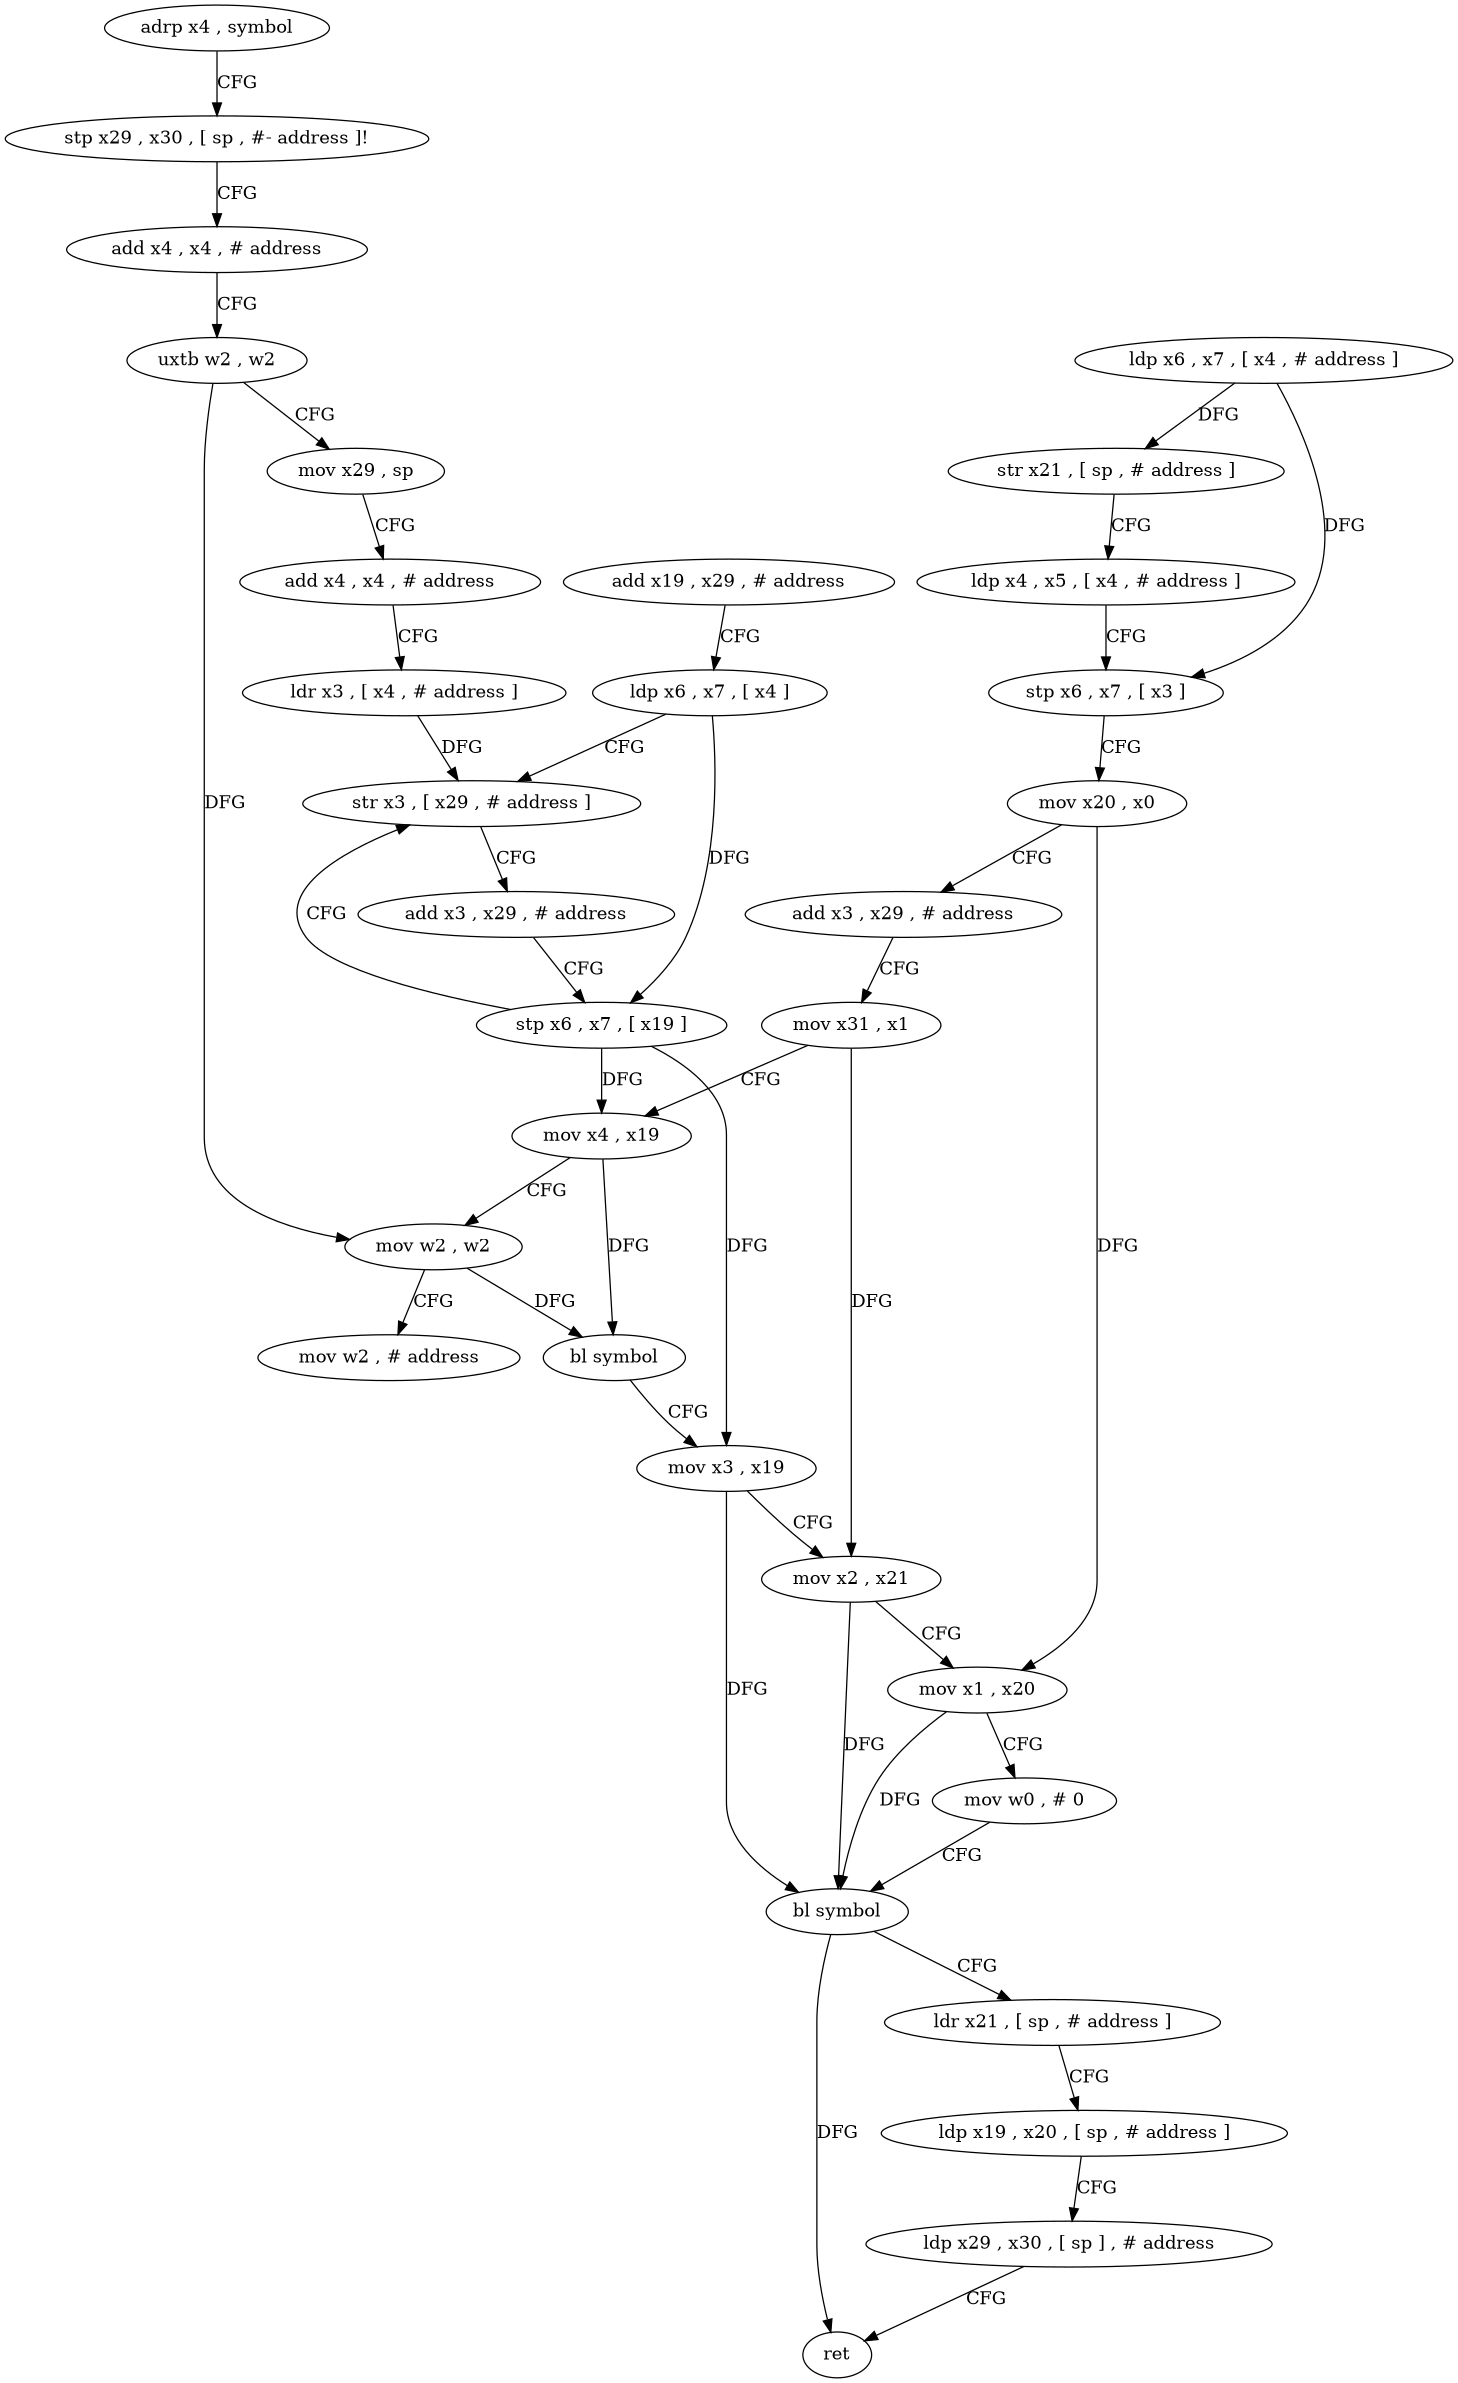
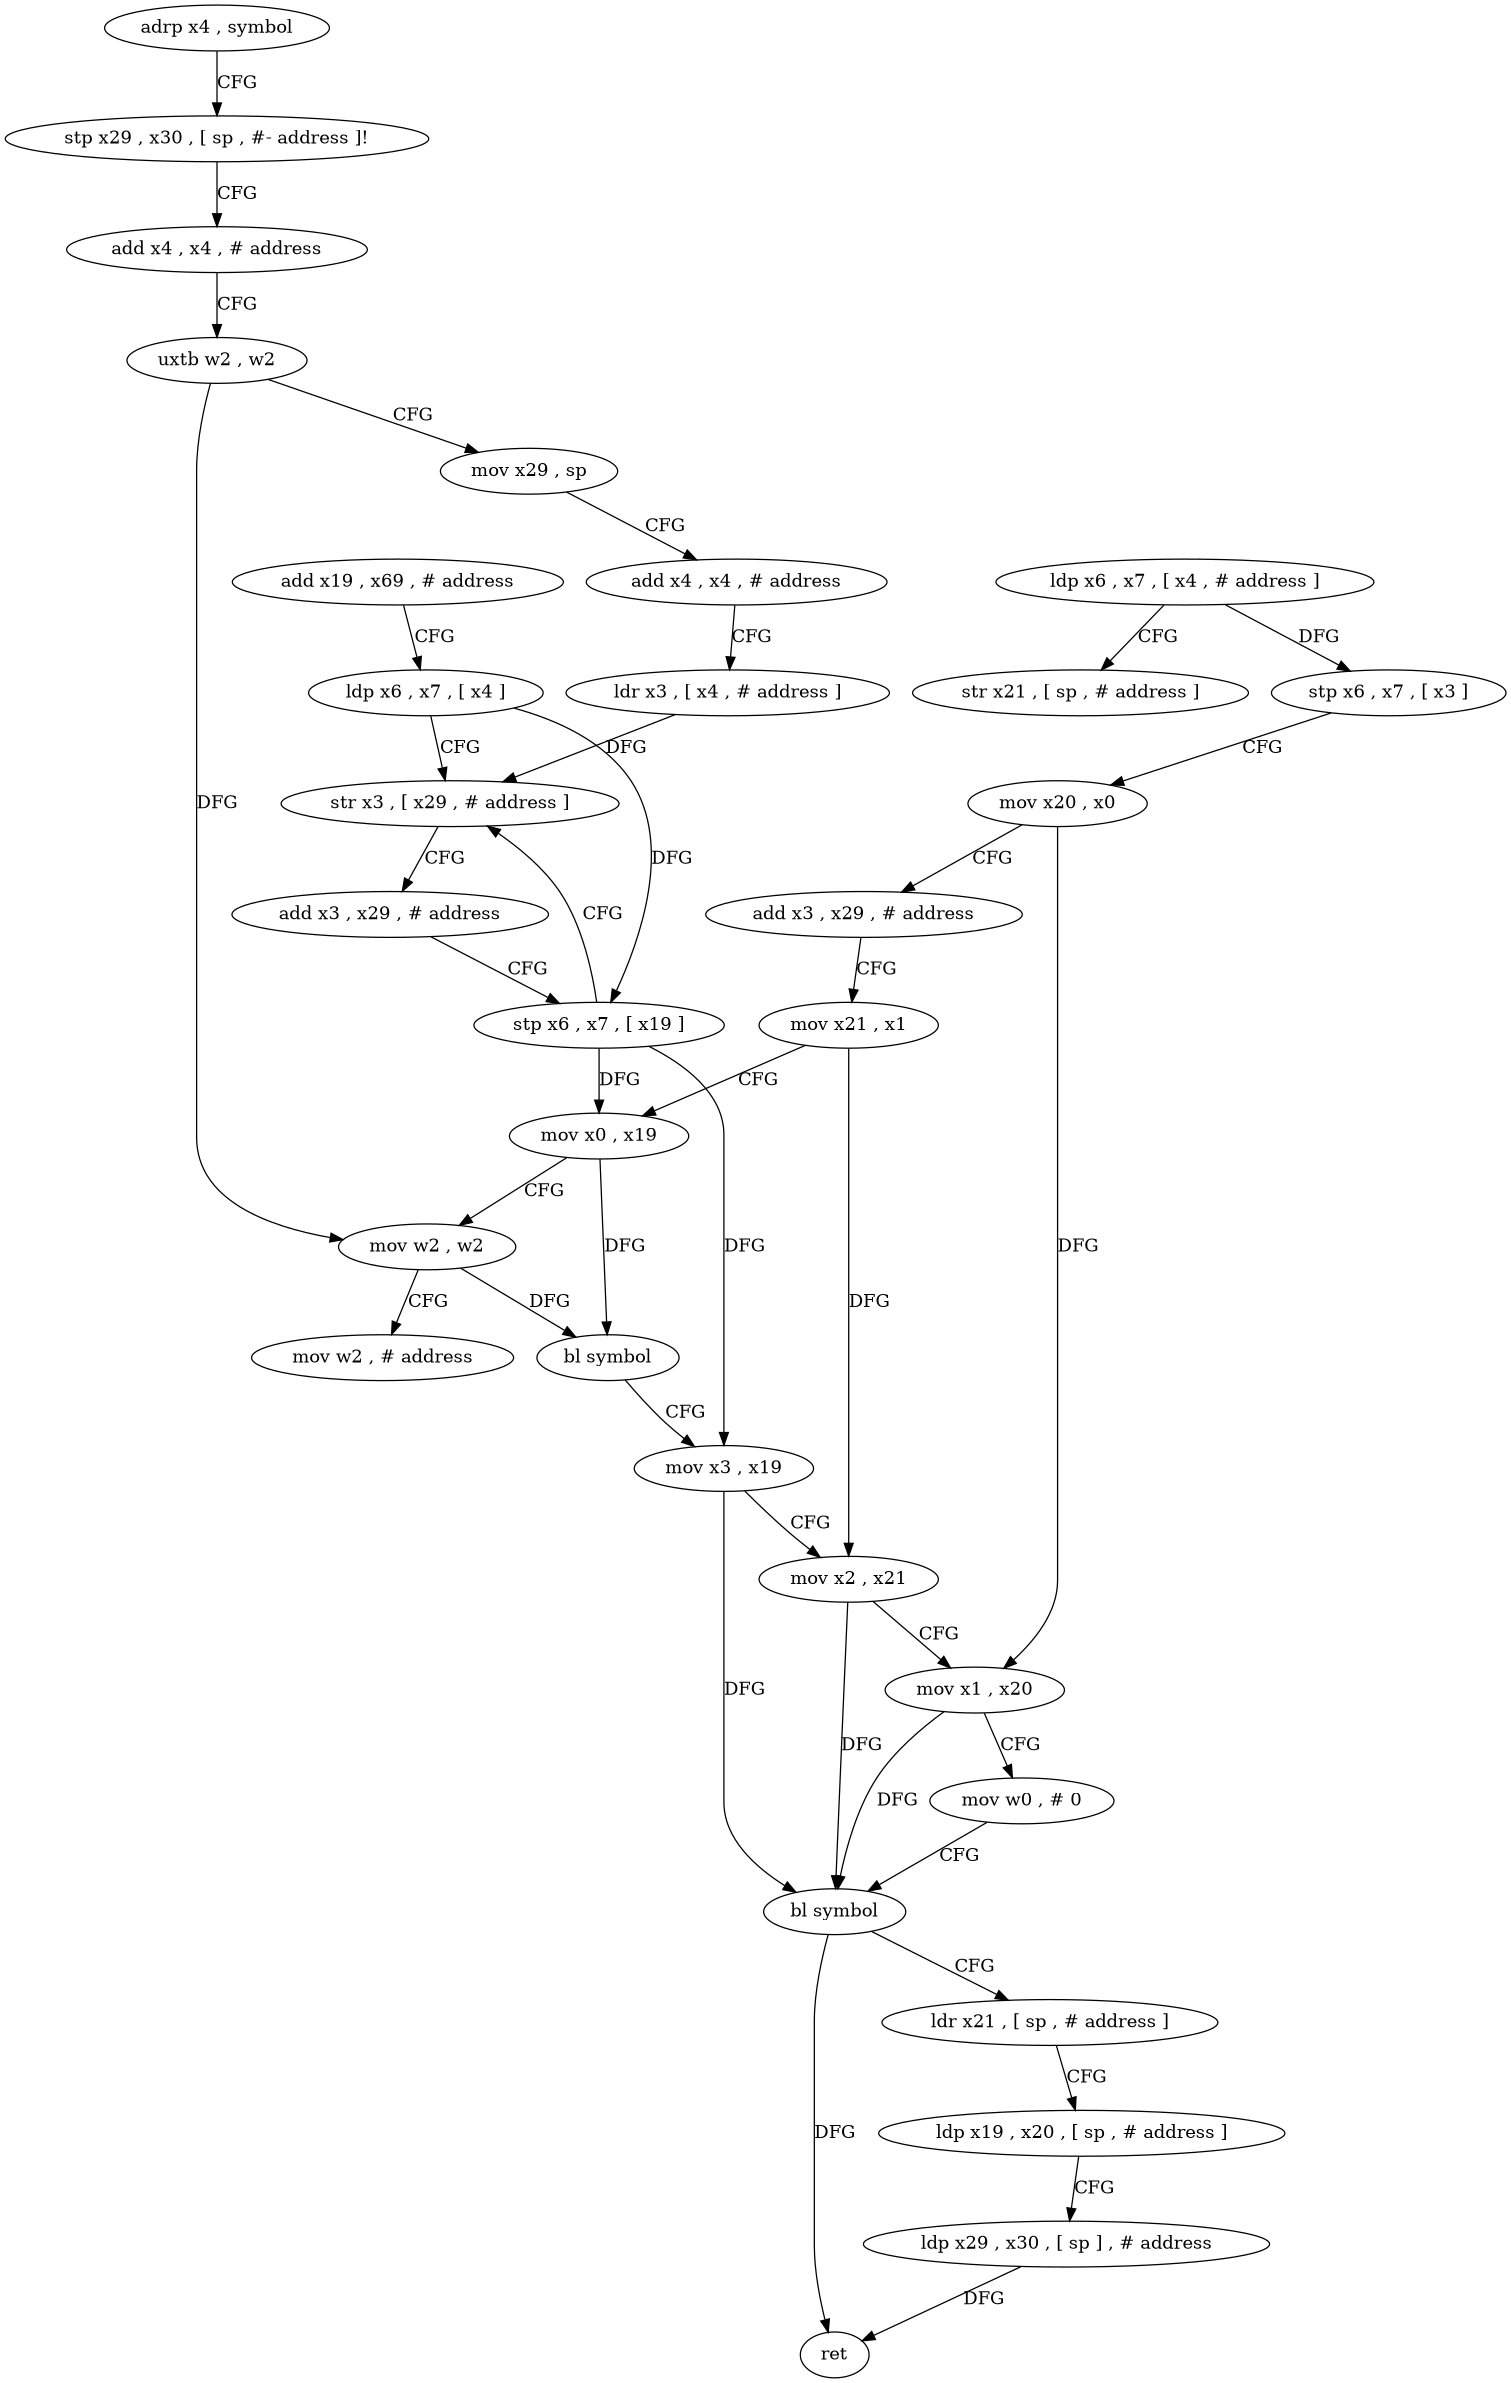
(1219, 416) -> (1158, 637)
(729, 582) -> (398, 582)
(1106, 582) -> none
(851, 1025) -> (849, 1025)
(602, 1136) -> (599, 1136)
(986, 2300) -> (984, 2300)
